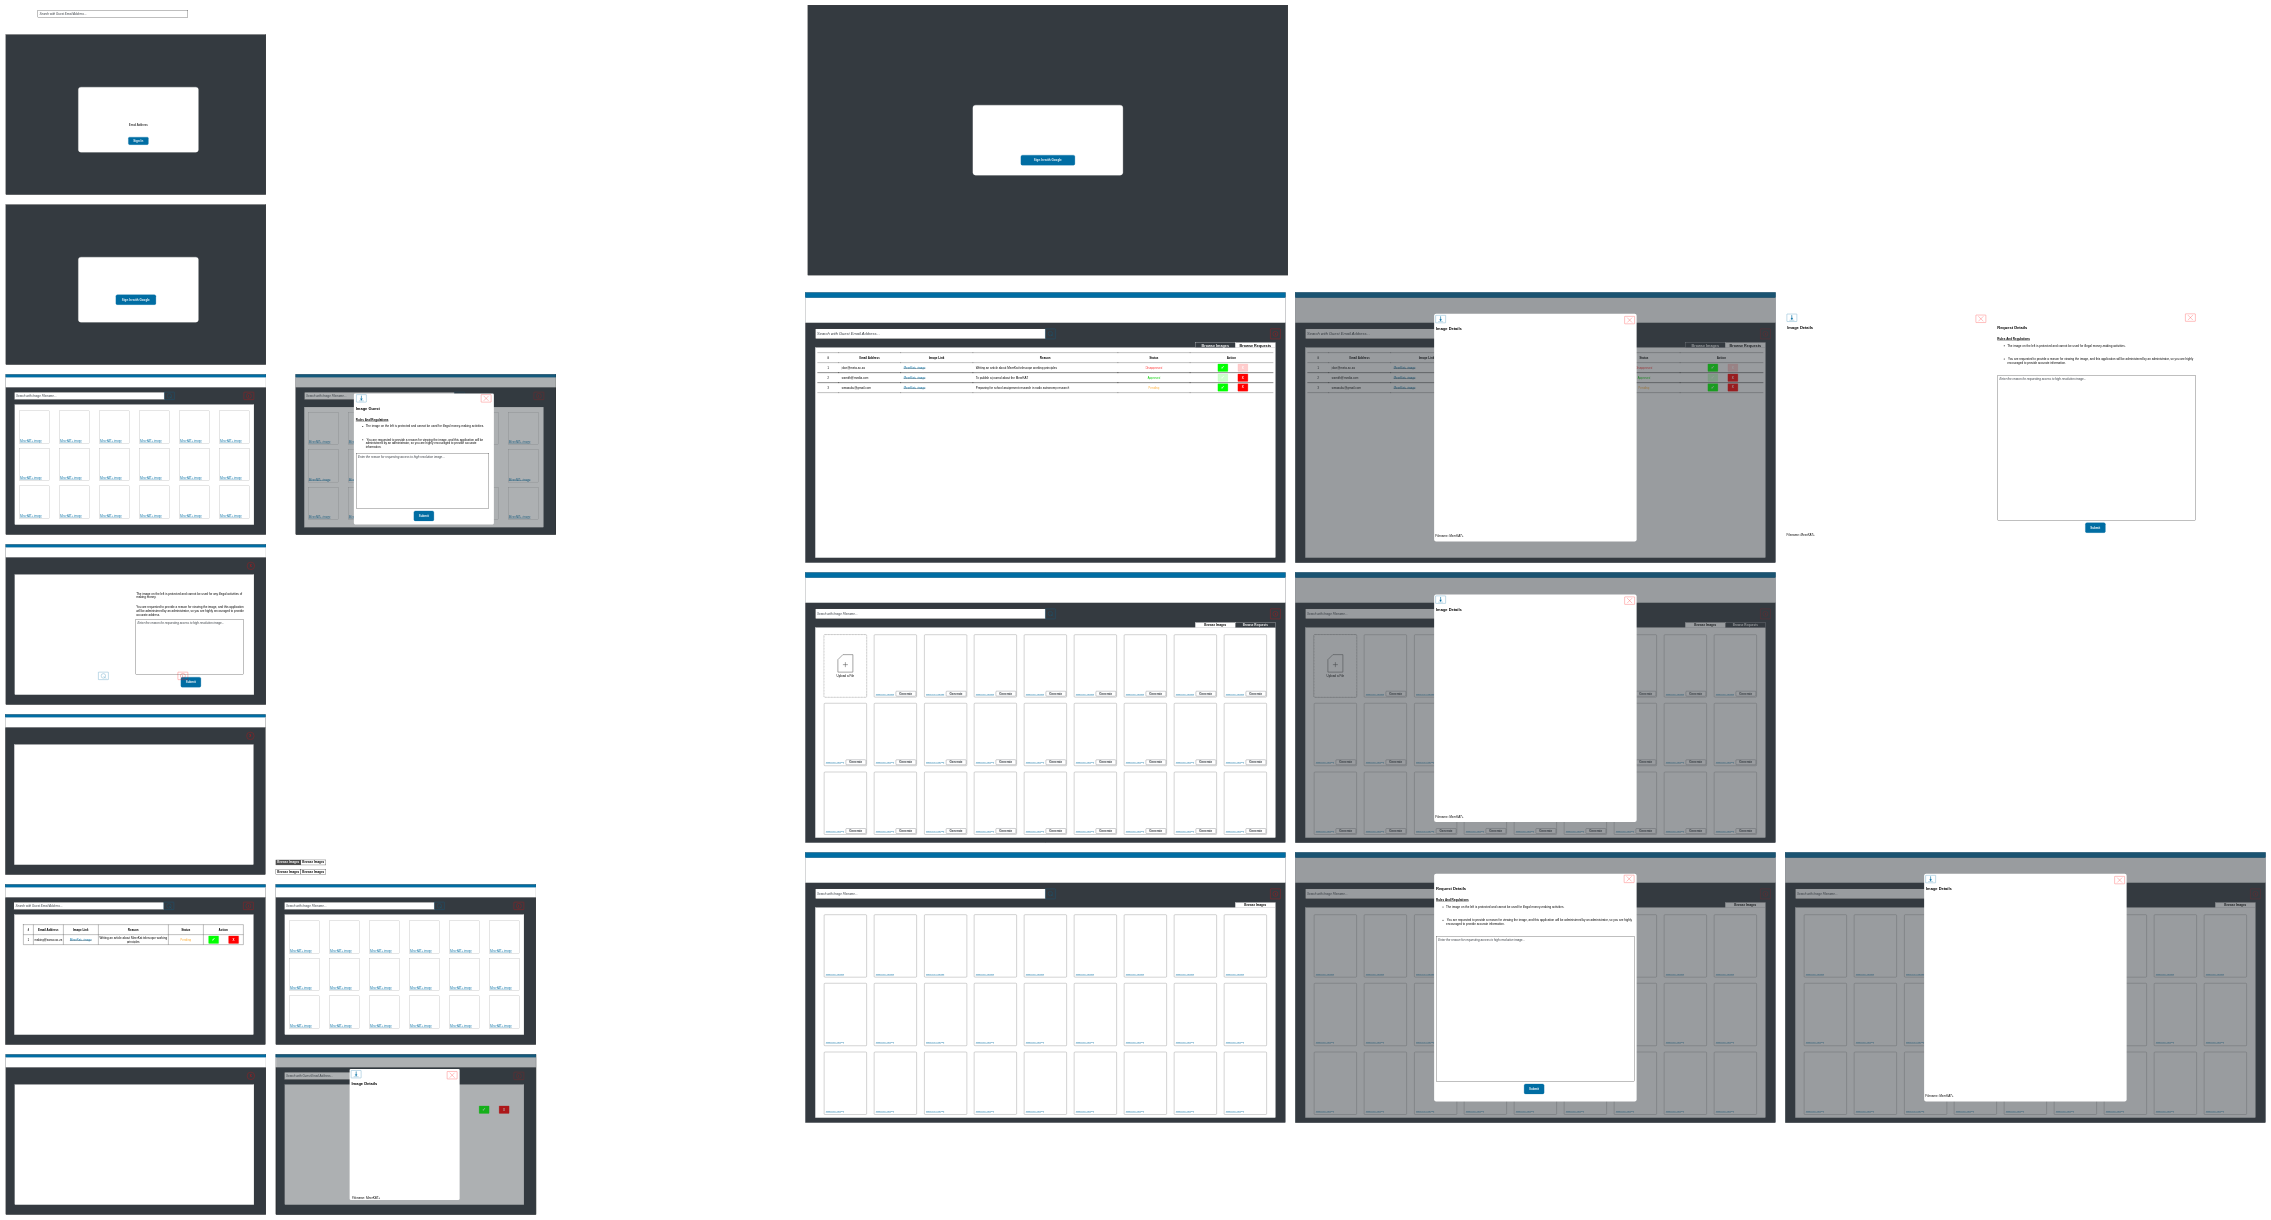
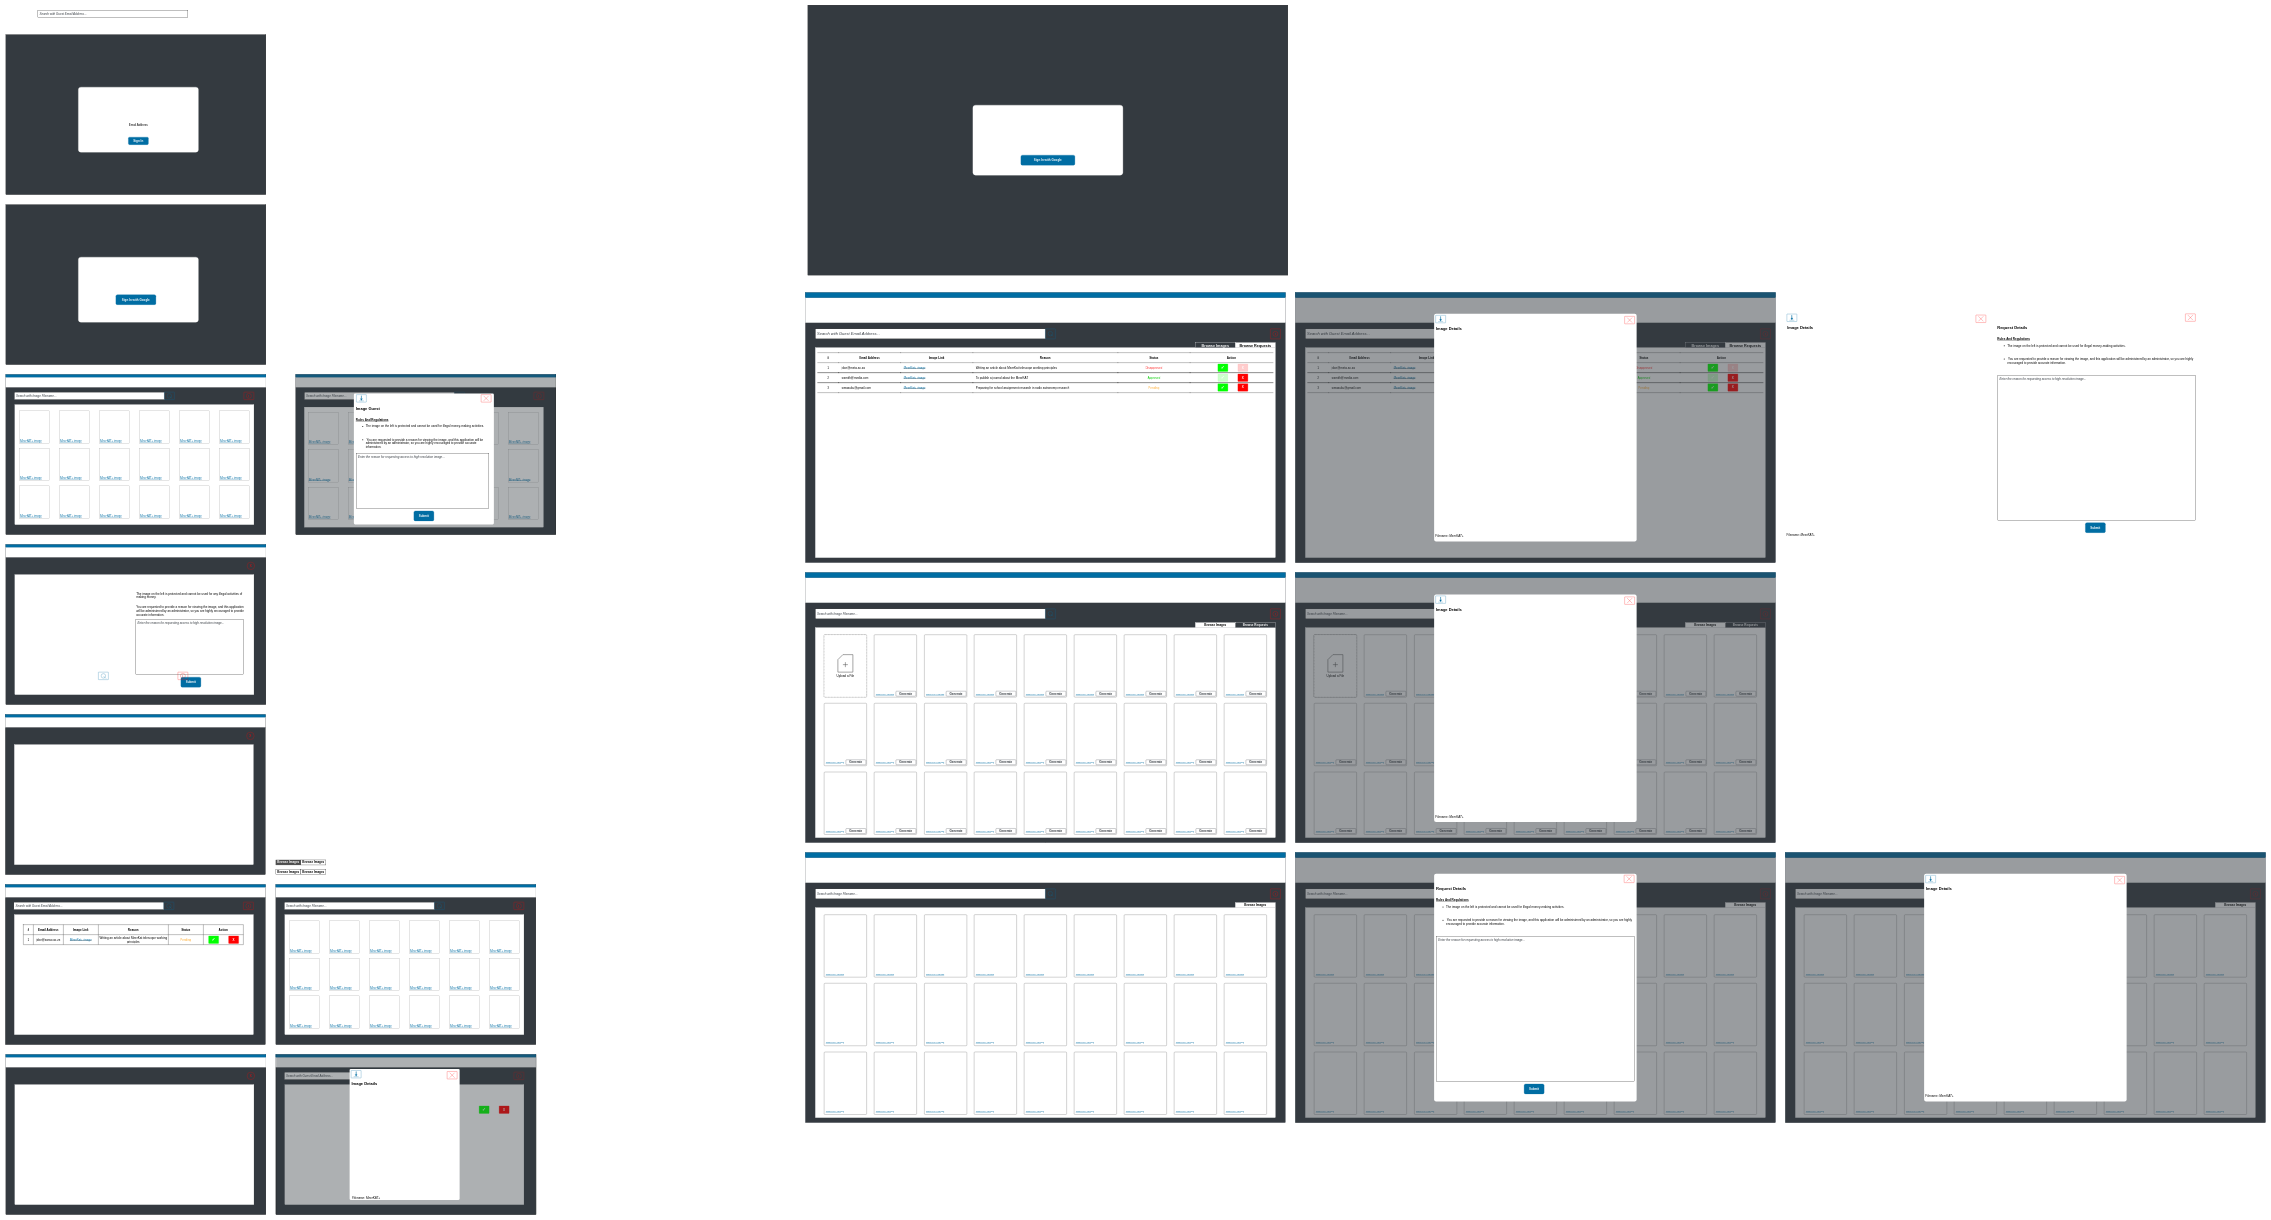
(191, 628) -> (191, 628)
(48, 940) -> (48, 940)
